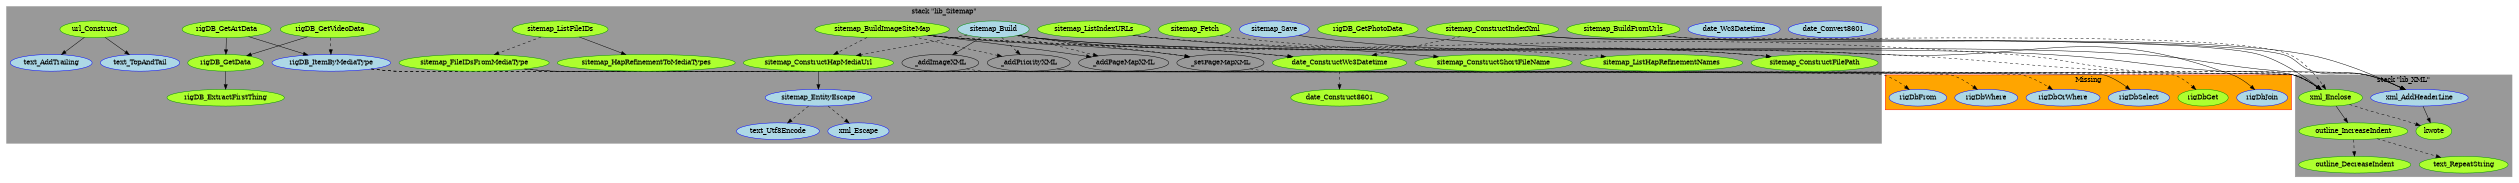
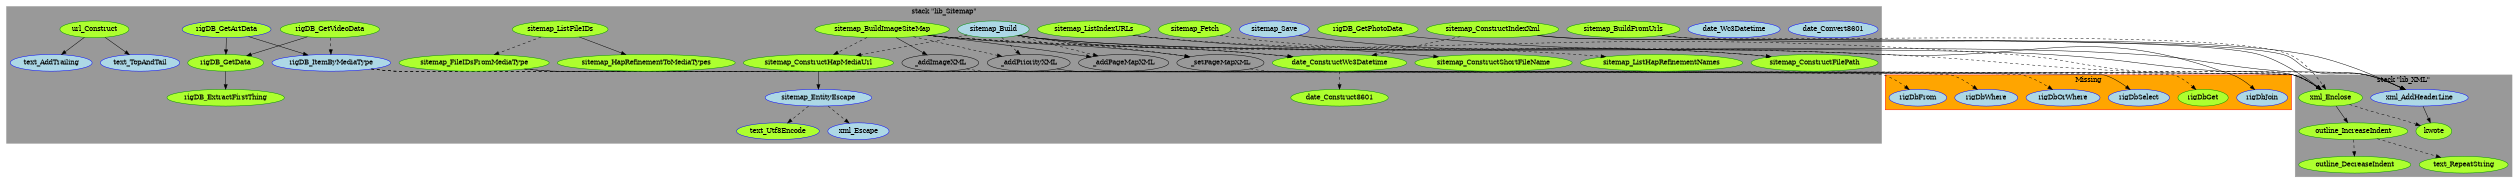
(227, 29) -> (227, 29)
(969, 45) -> (906, 43)
(778, 131) -> (778, 131)
